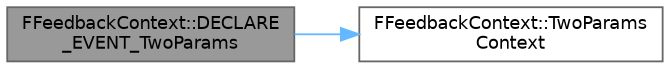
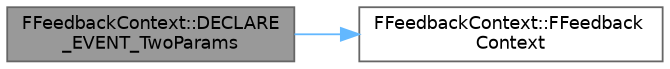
(511, 34) -> (511, 34)
